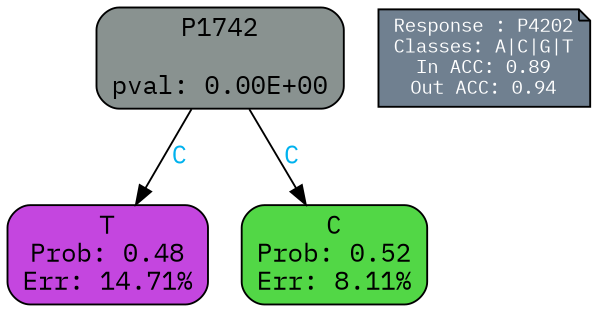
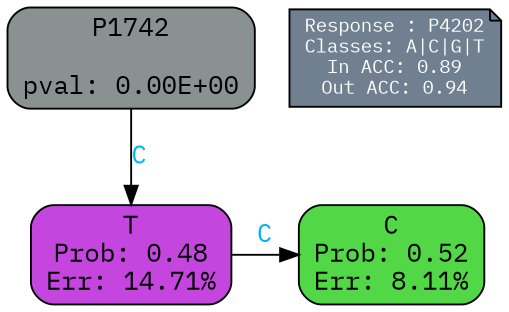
(273, 149) -> (256, 255)
